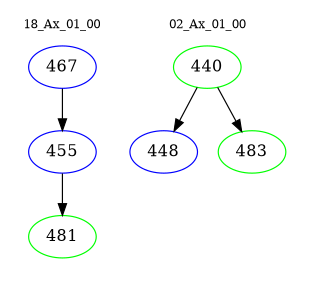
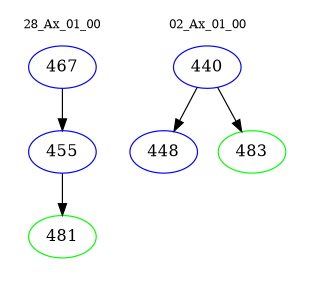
(62, 25) -> (62, 25)
(207, 67) -> (207, 67)
